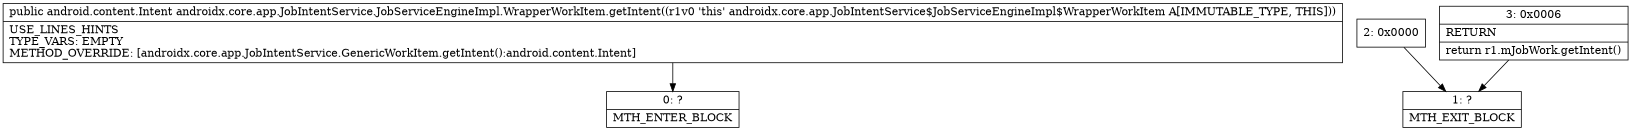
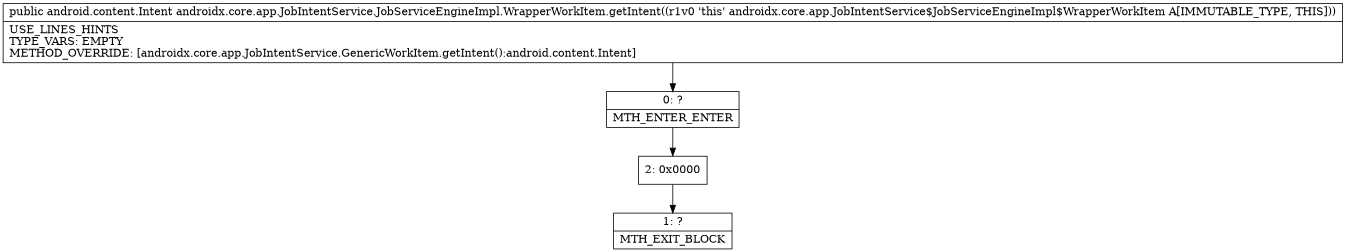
(1534, 33) -> none
(673, 118) -> (673, 118)
none -> (673, 138)
